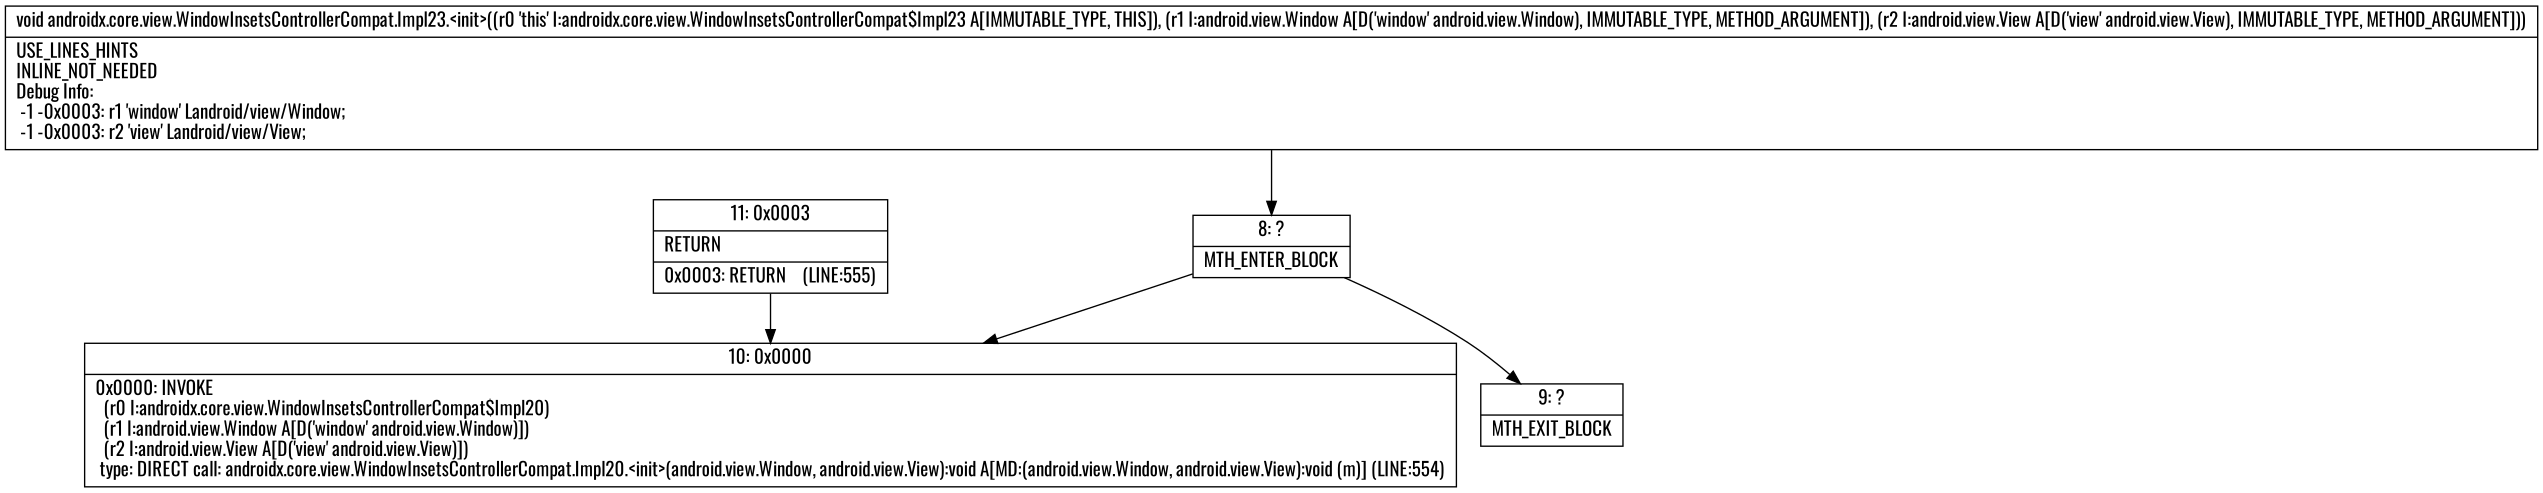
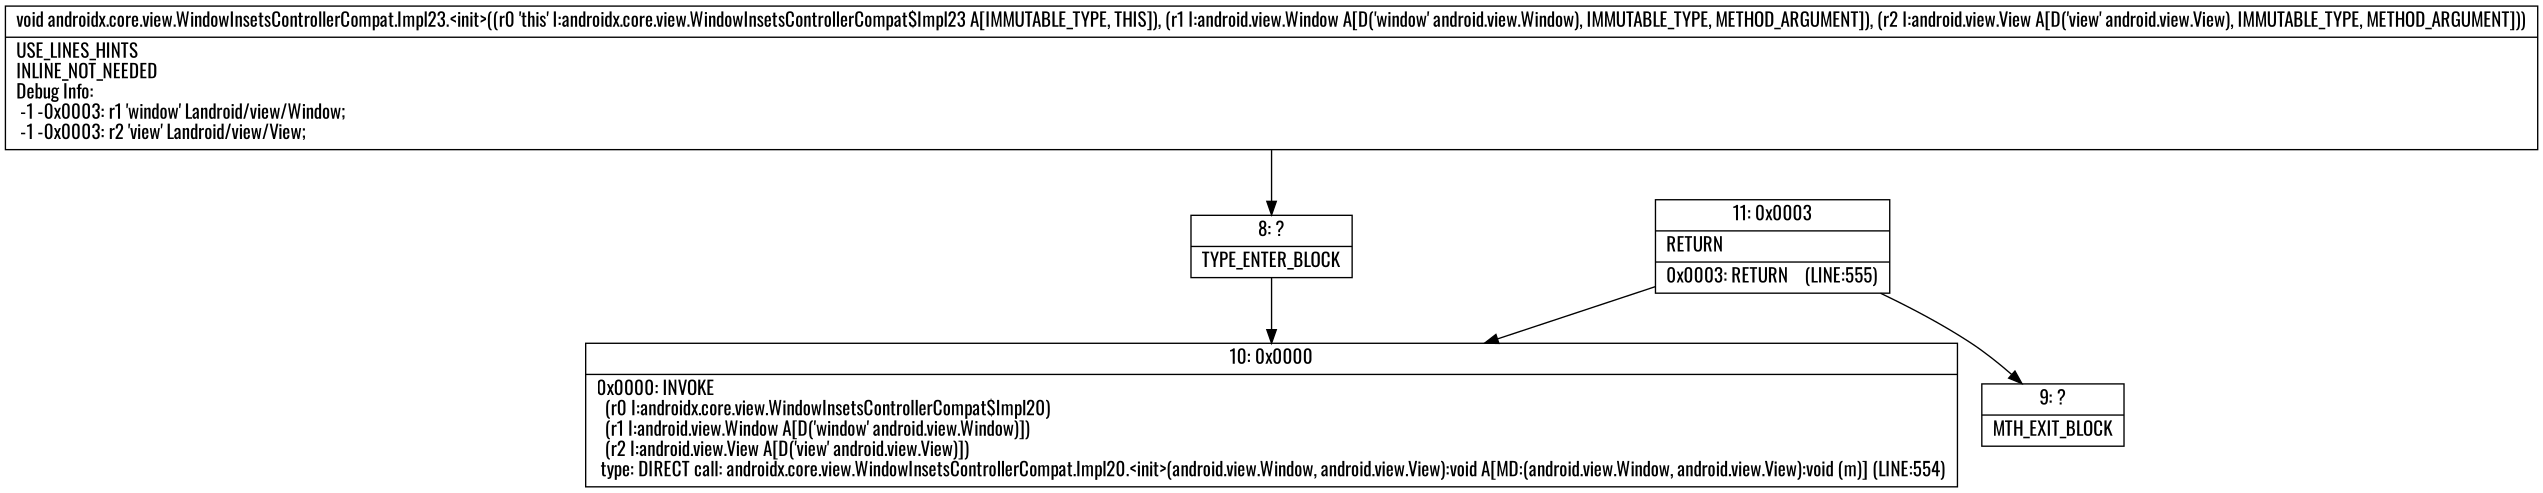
(1272, 261) -> (1272, 261)
(1431, 320) -> (1949, 329)
